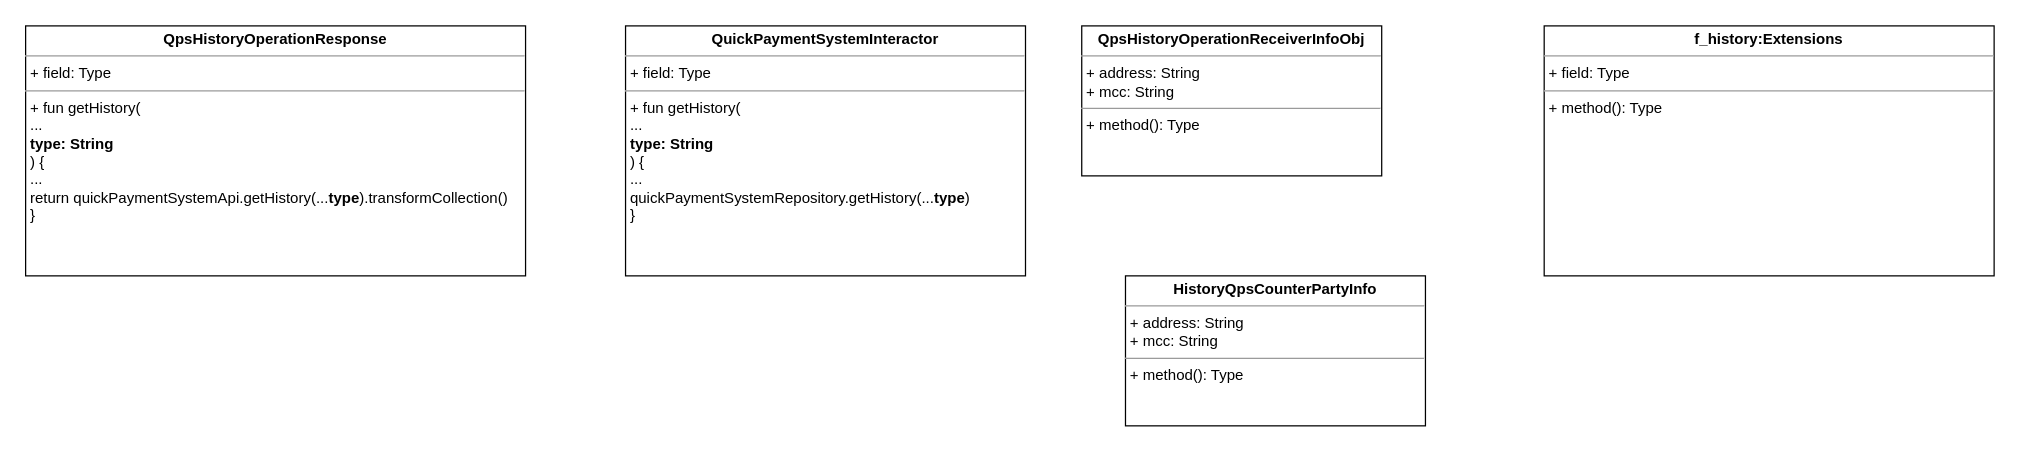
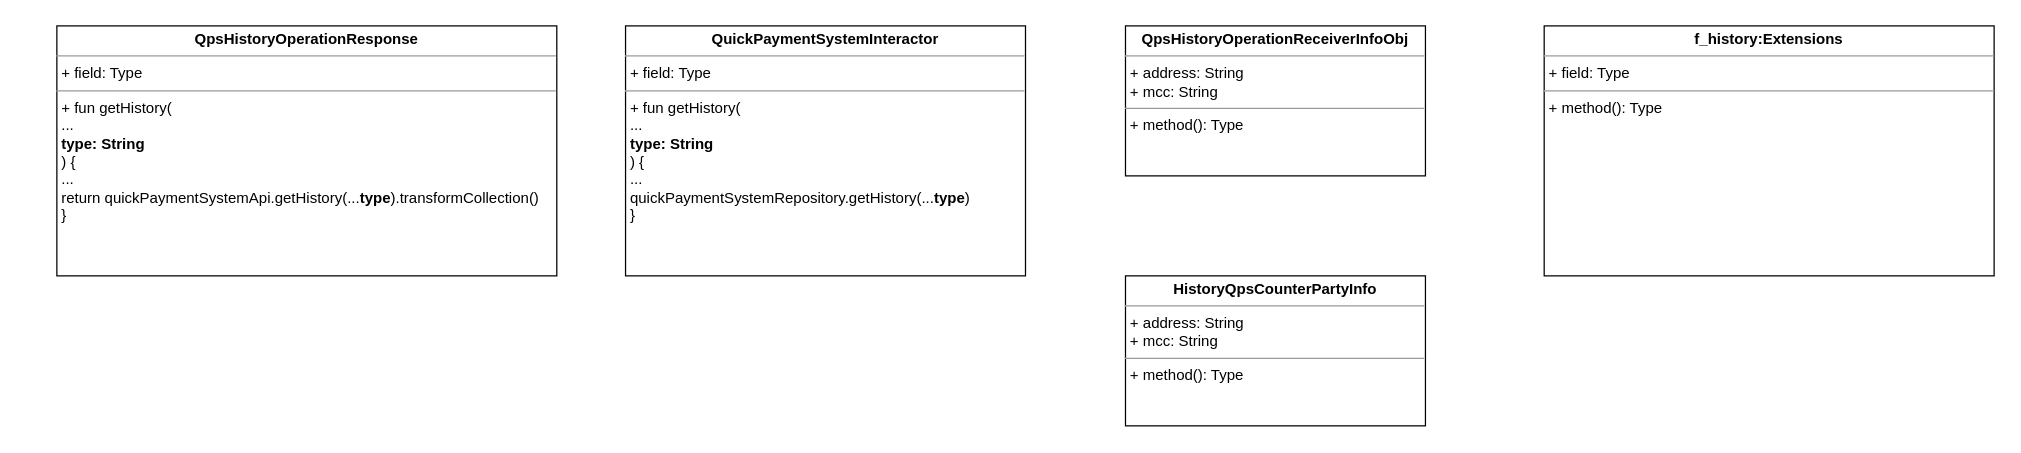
(1232, 101) -> (1276, 101)
(276, 151) -> (307, 151)
